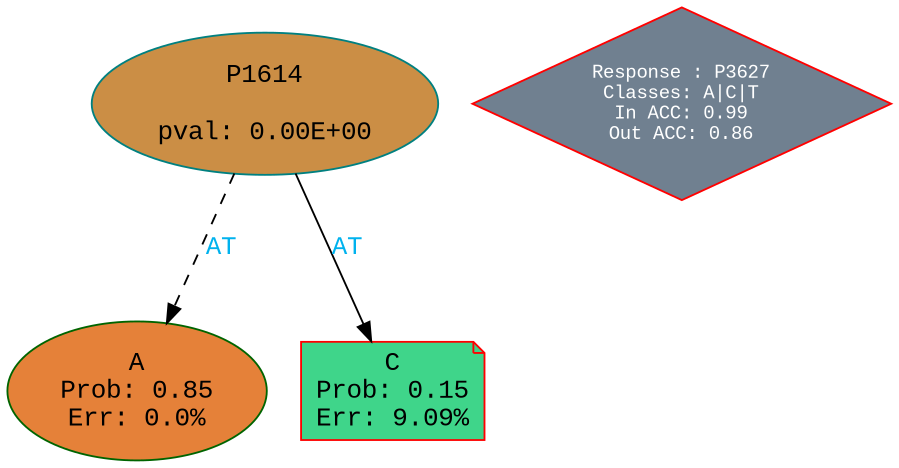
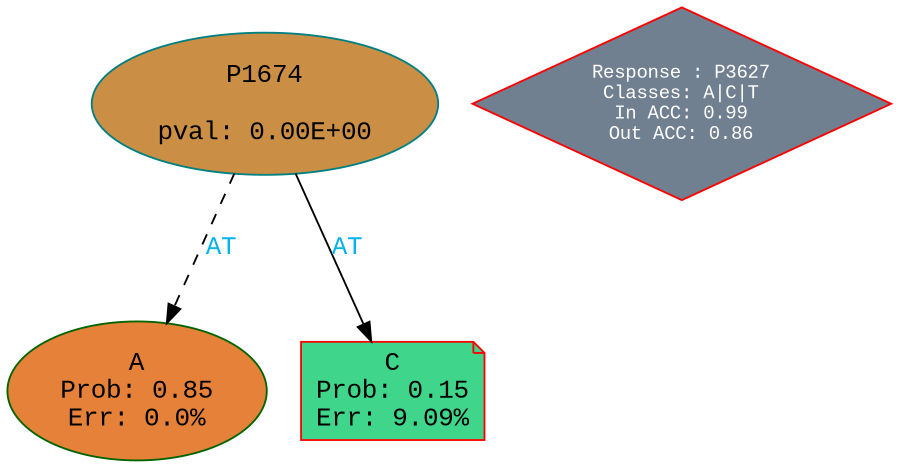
(265, 104) -> (265, 104)
